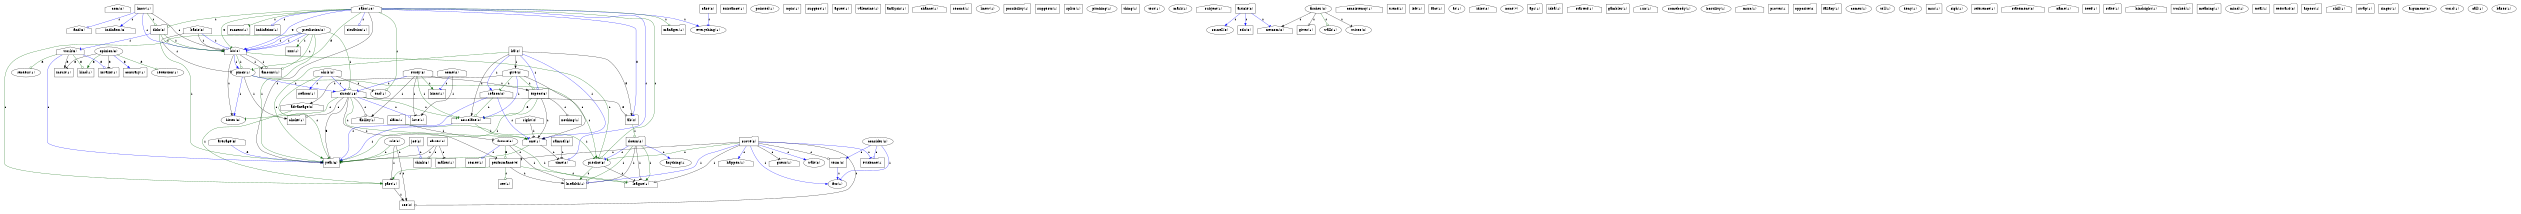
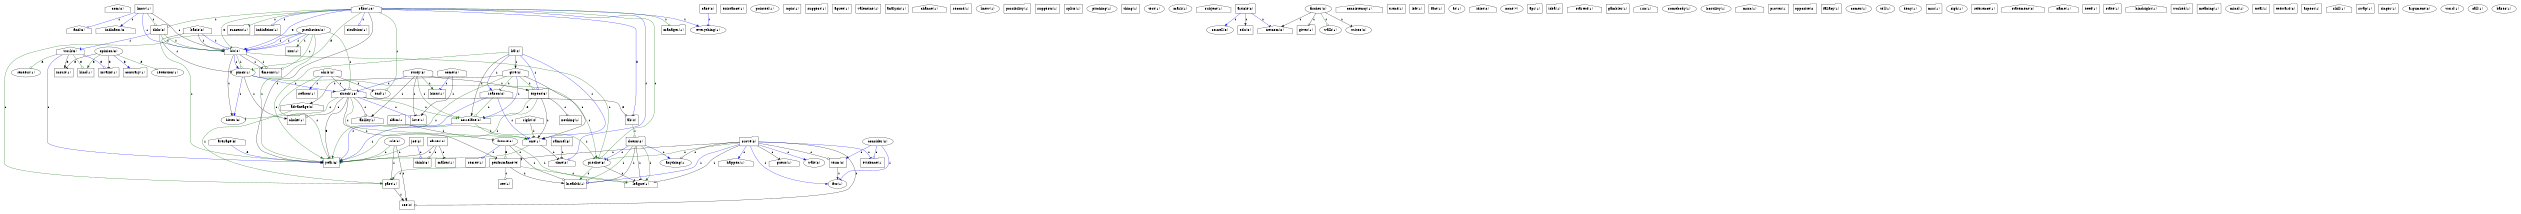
(595, 57) -> none
none -> (429, 124)
none -> (710, 146)
